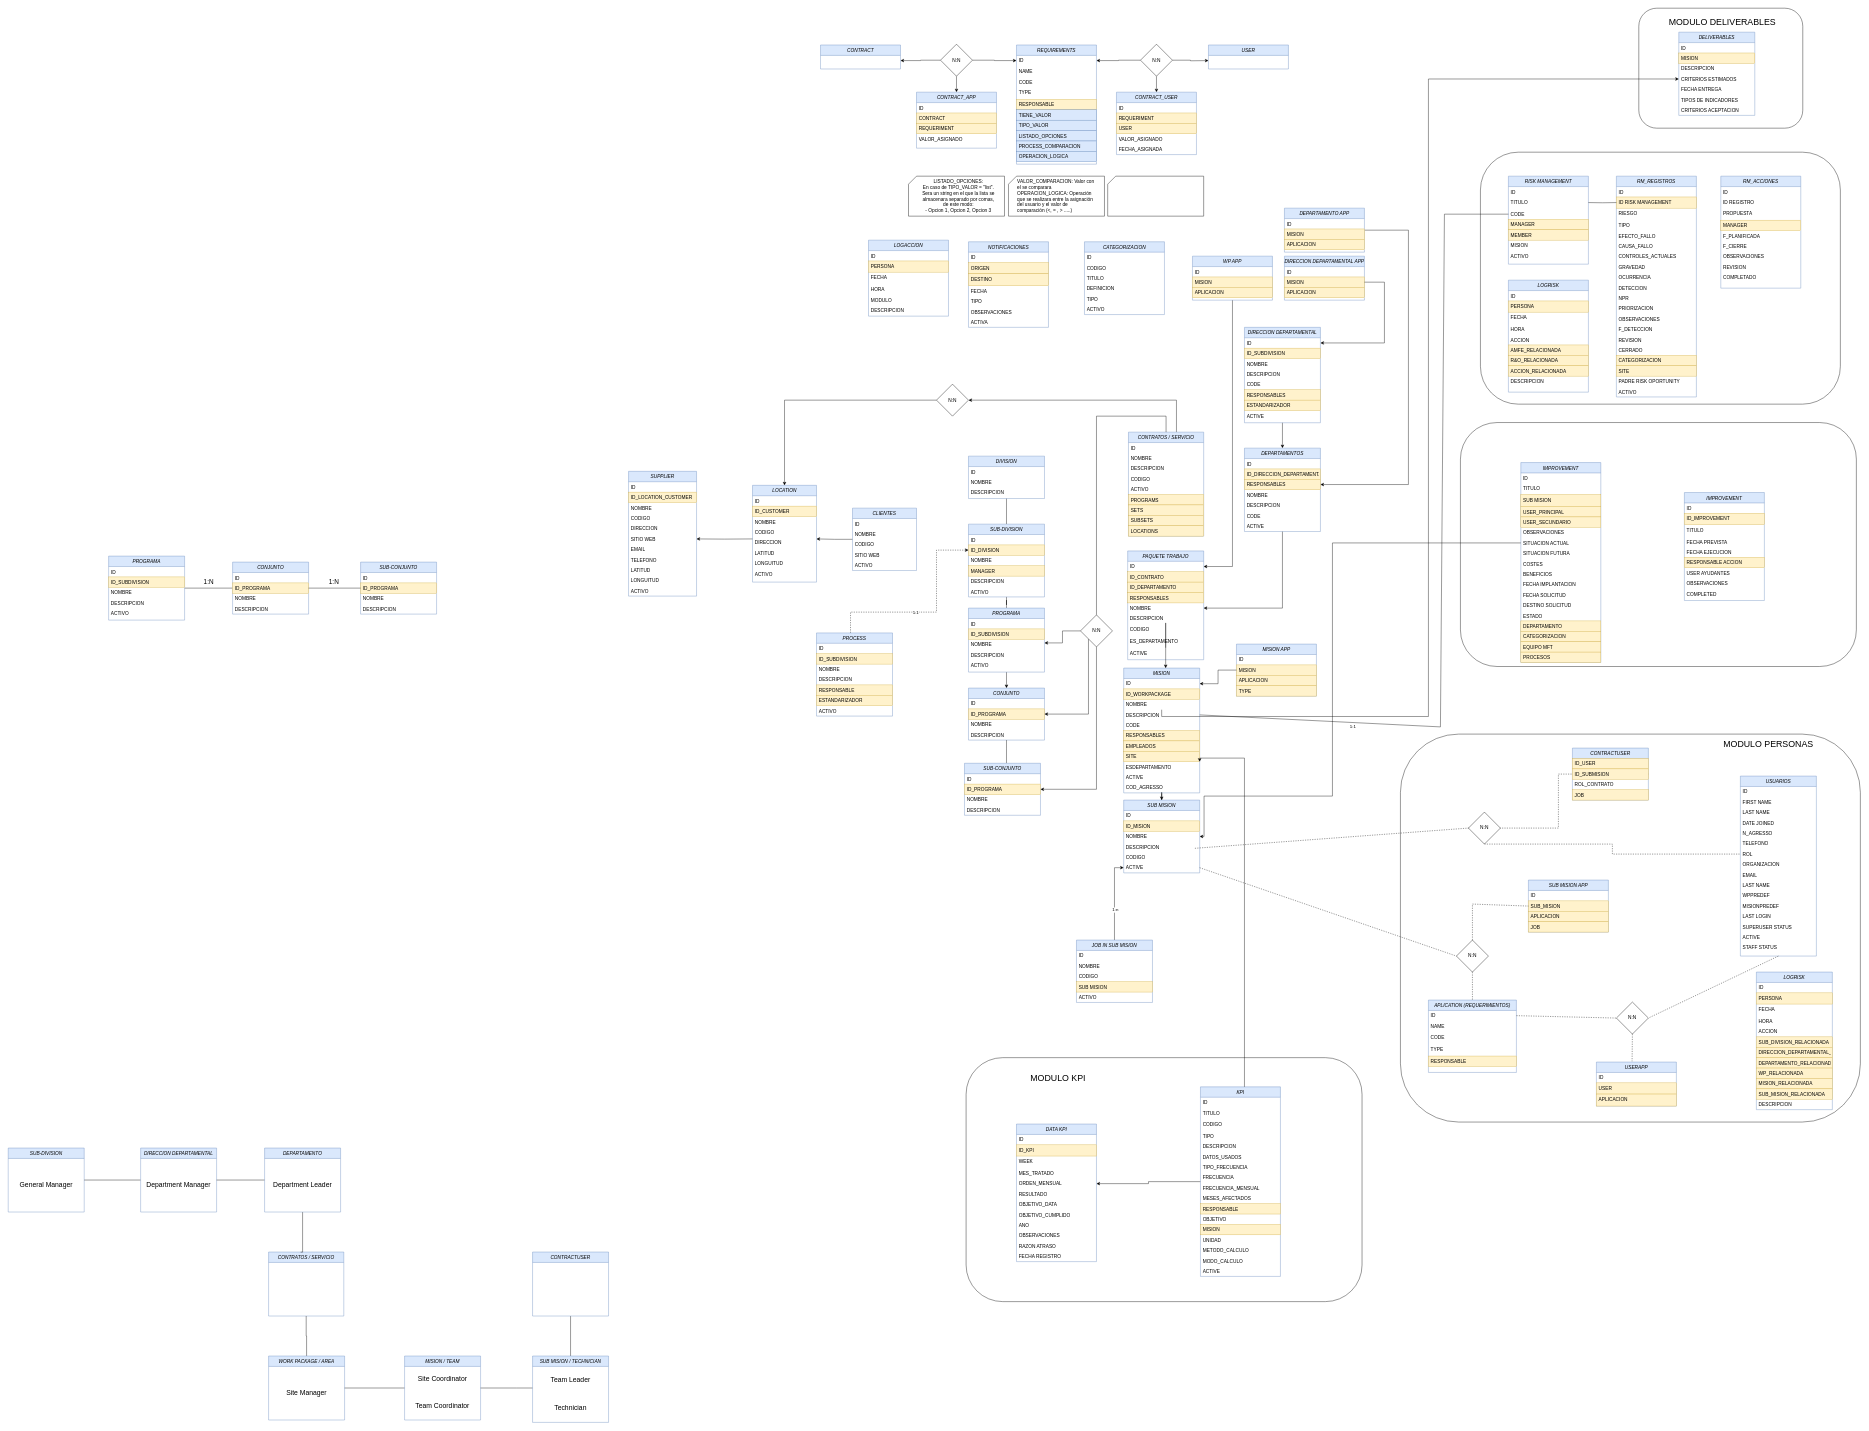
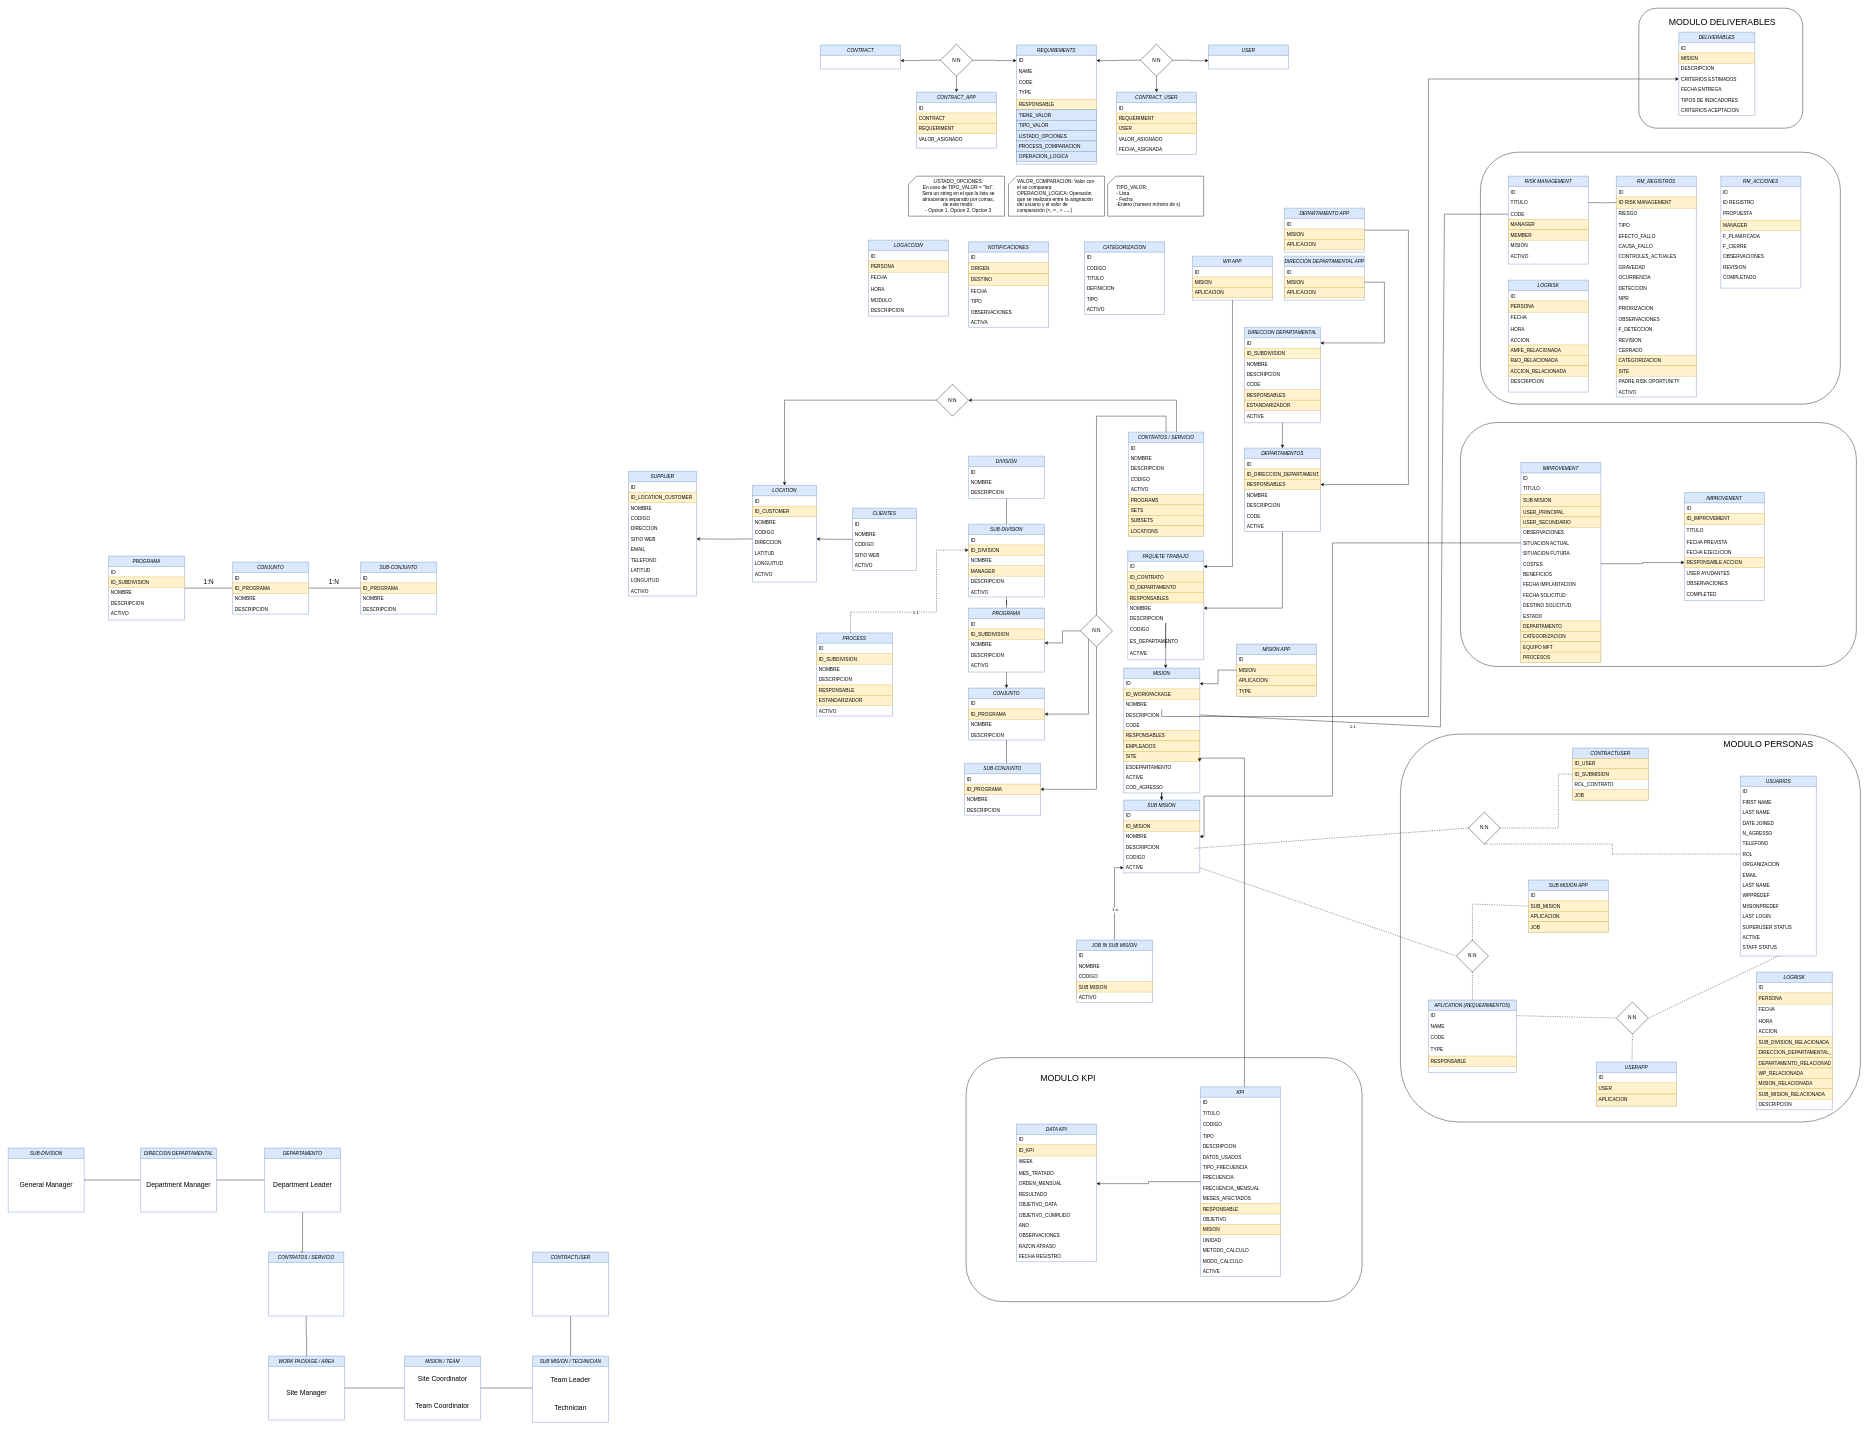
none -> (1156, 196)
none -> (1680, 563)
(1058, 1078) -> (1068, 1078)
